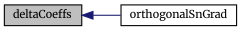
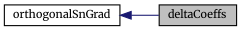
(107, 15) -> (145, 15)
